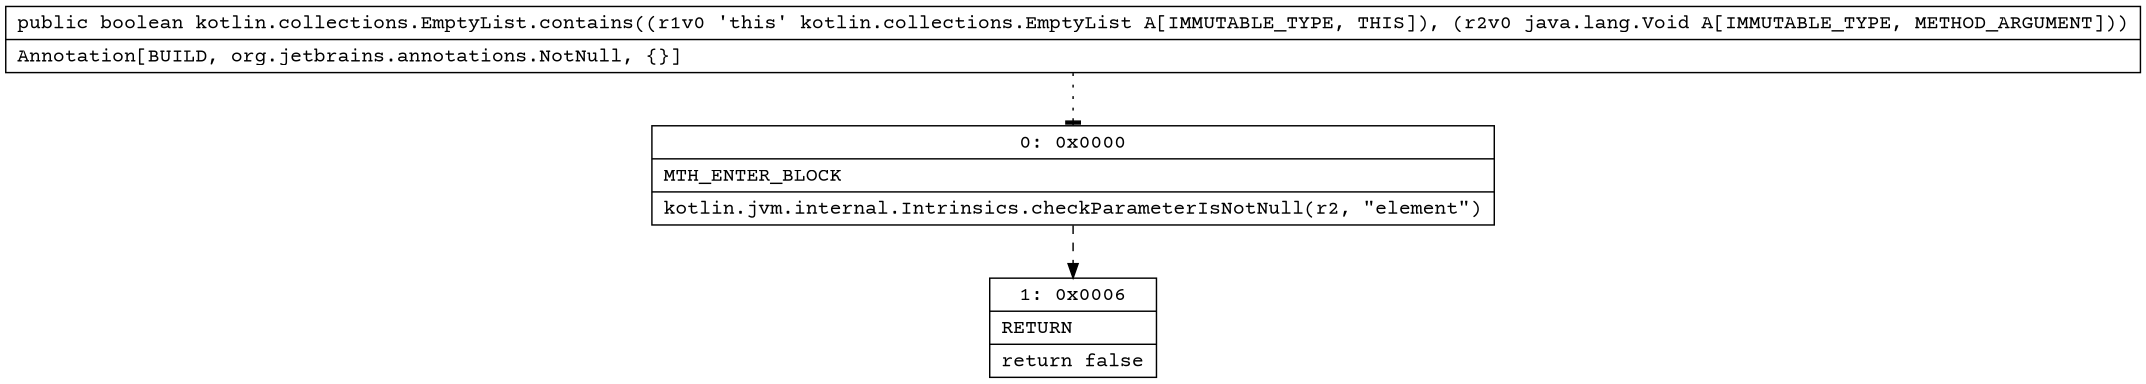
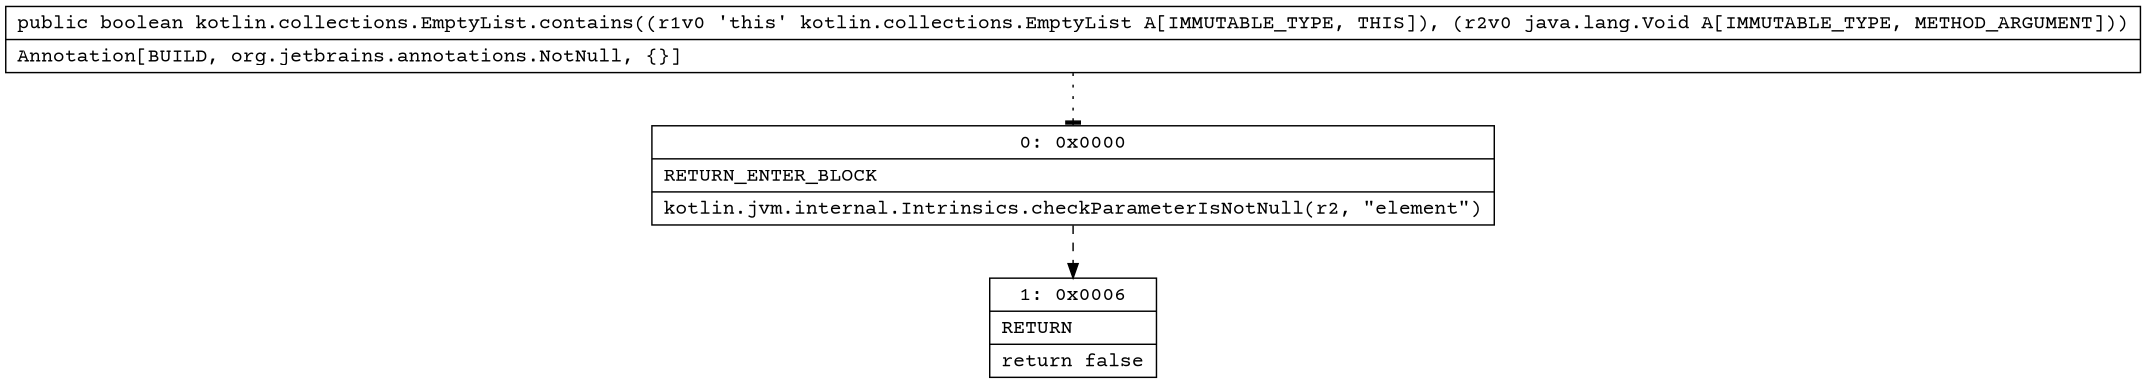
(753, 175) -> (770, 175)
